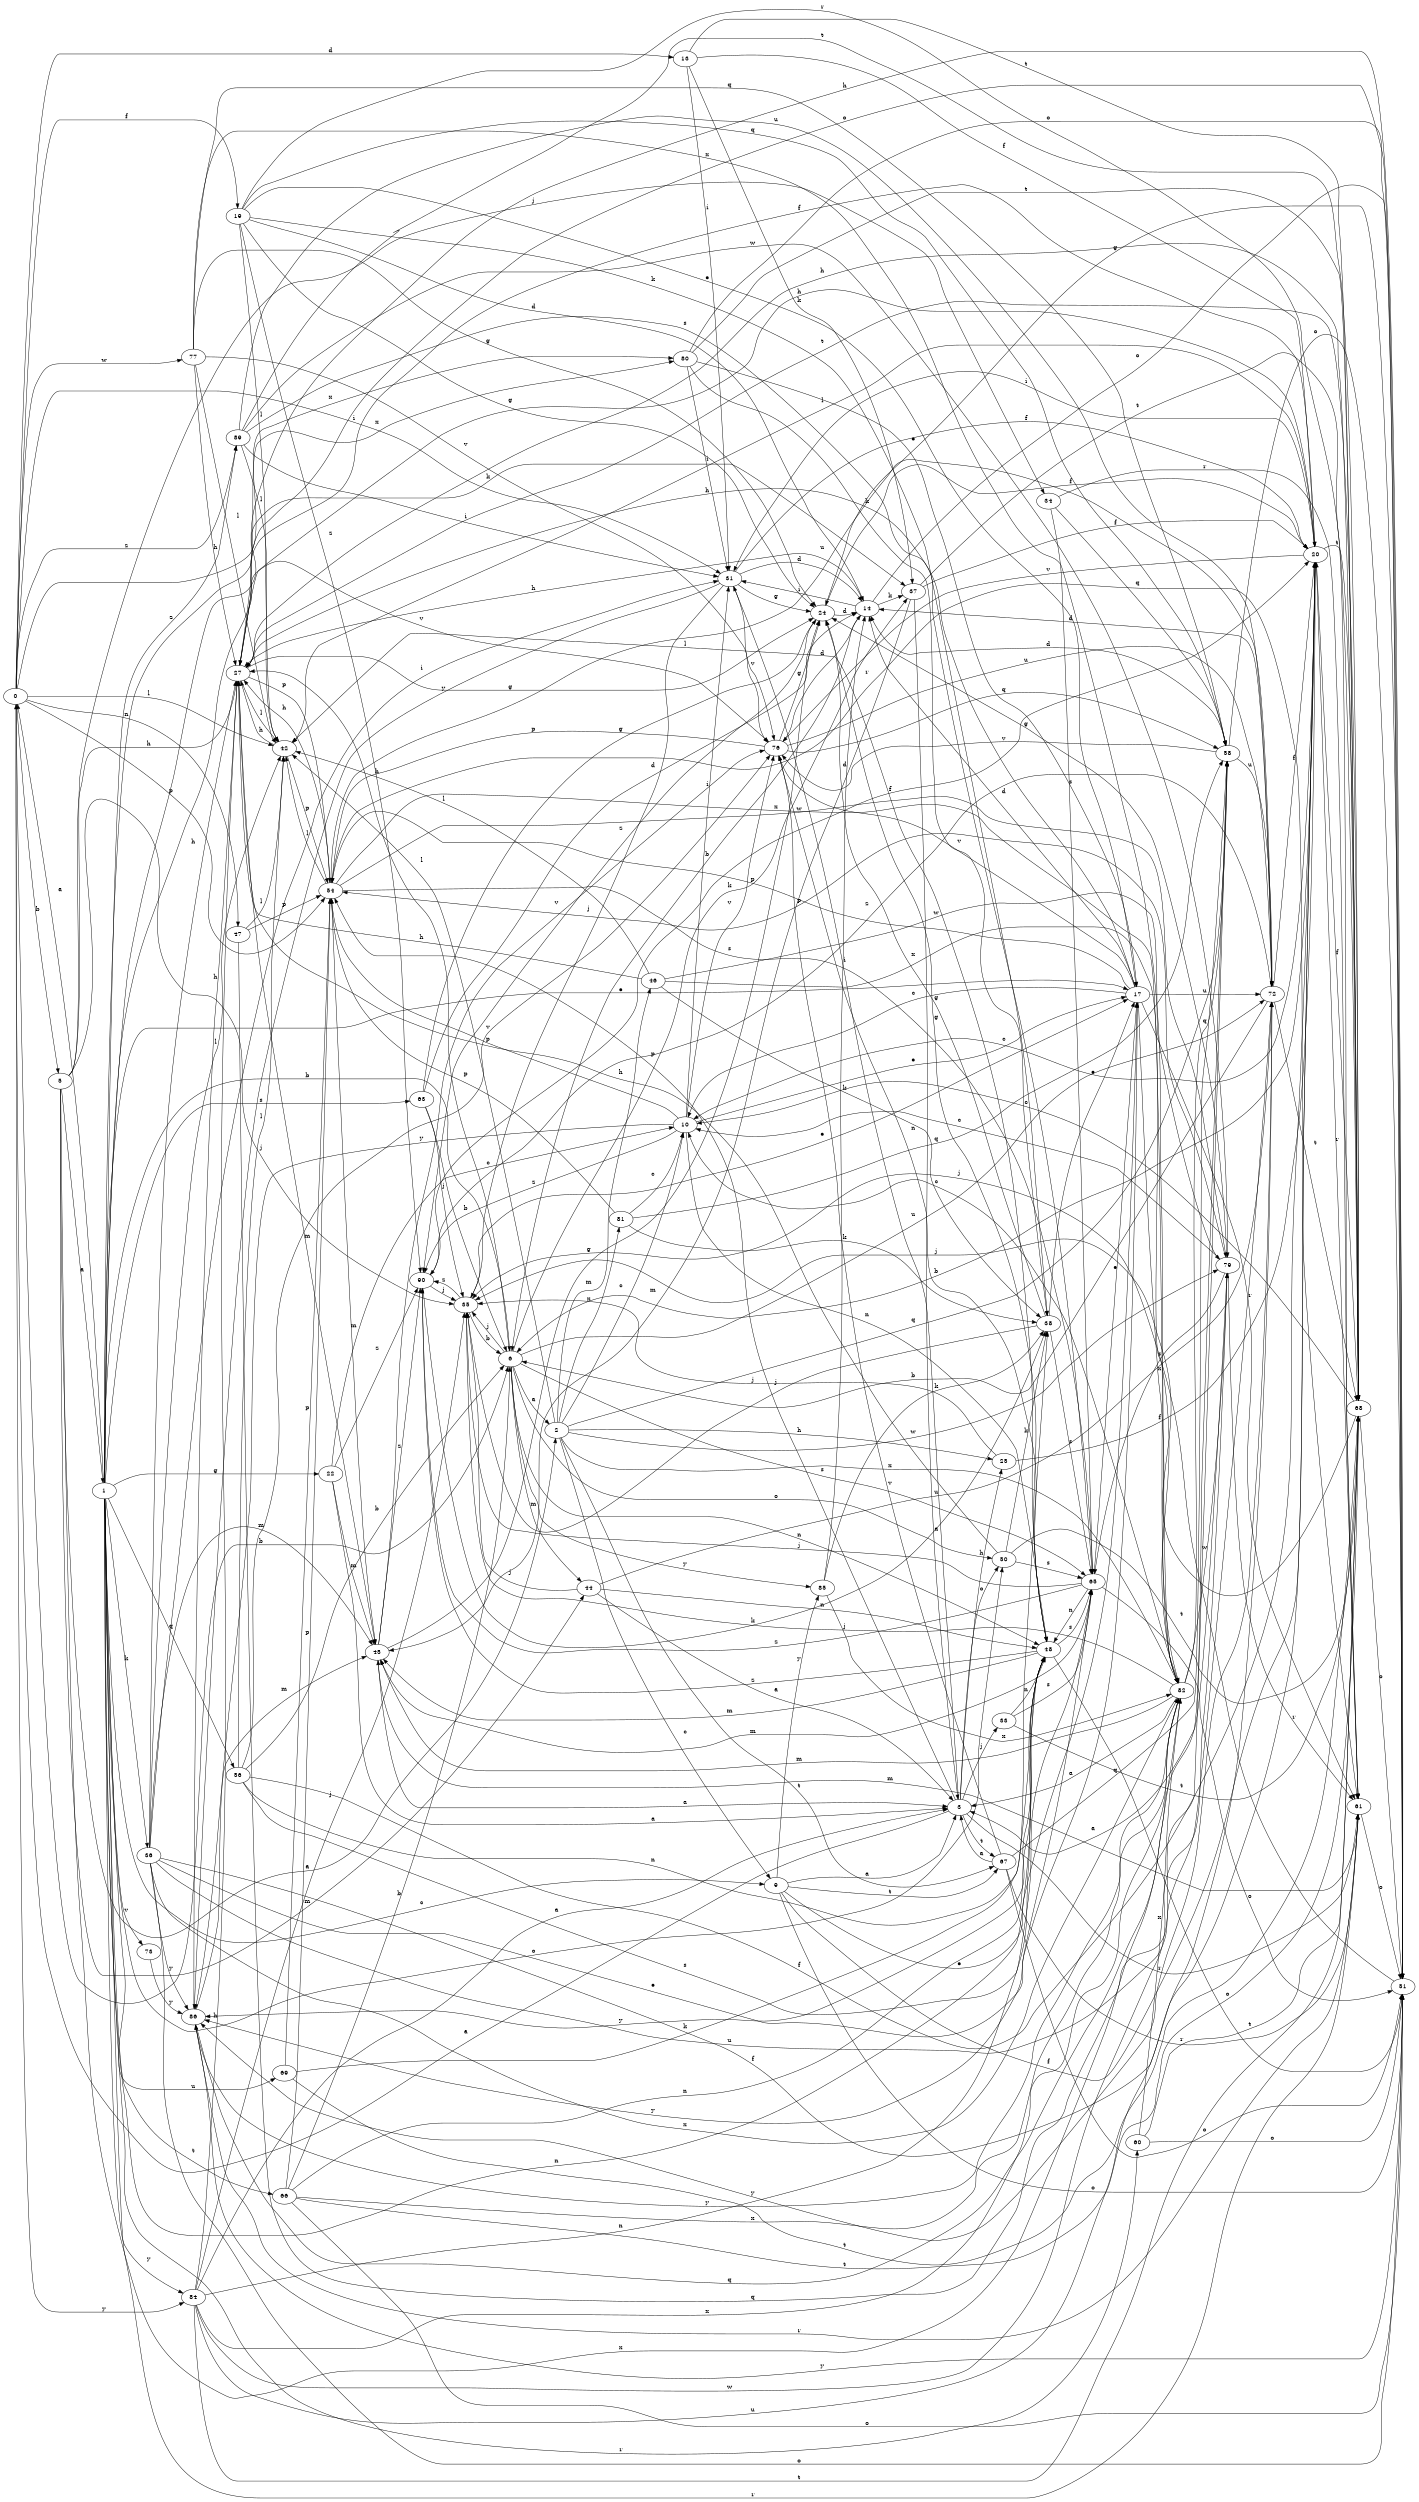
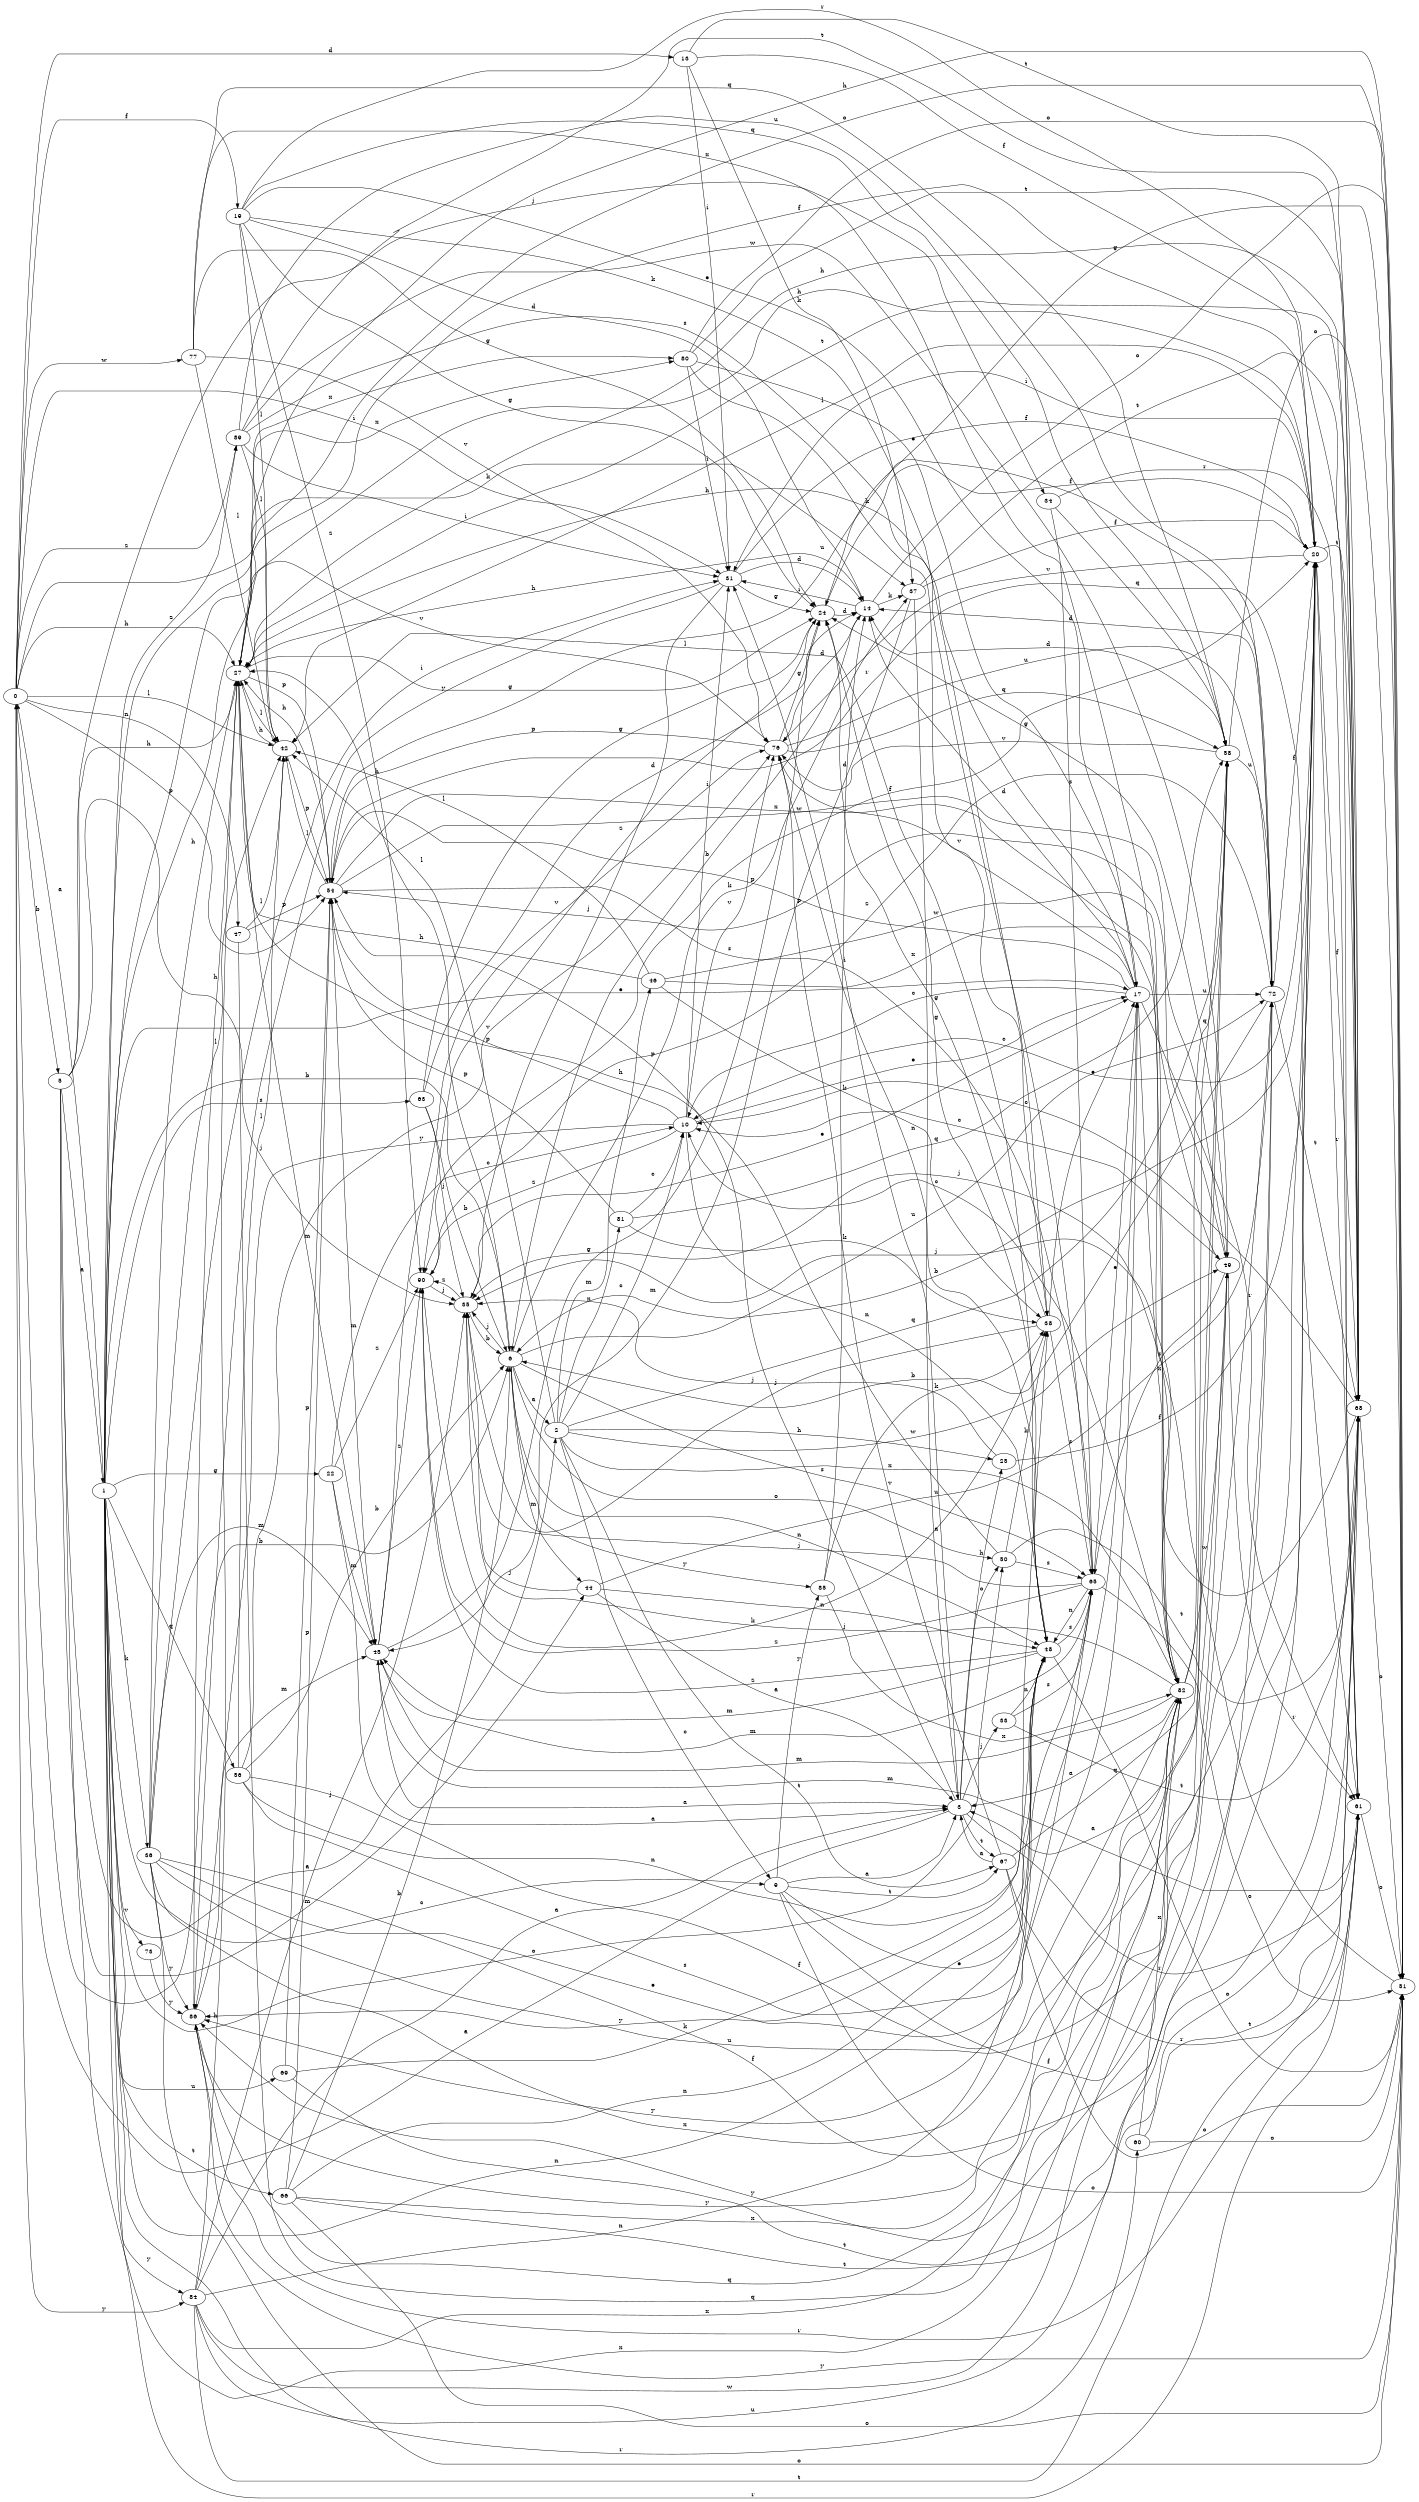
(209, 514) -> (107, 627)
(751, 670) -> none
(1228, 1265) -> (1228, 1265)
